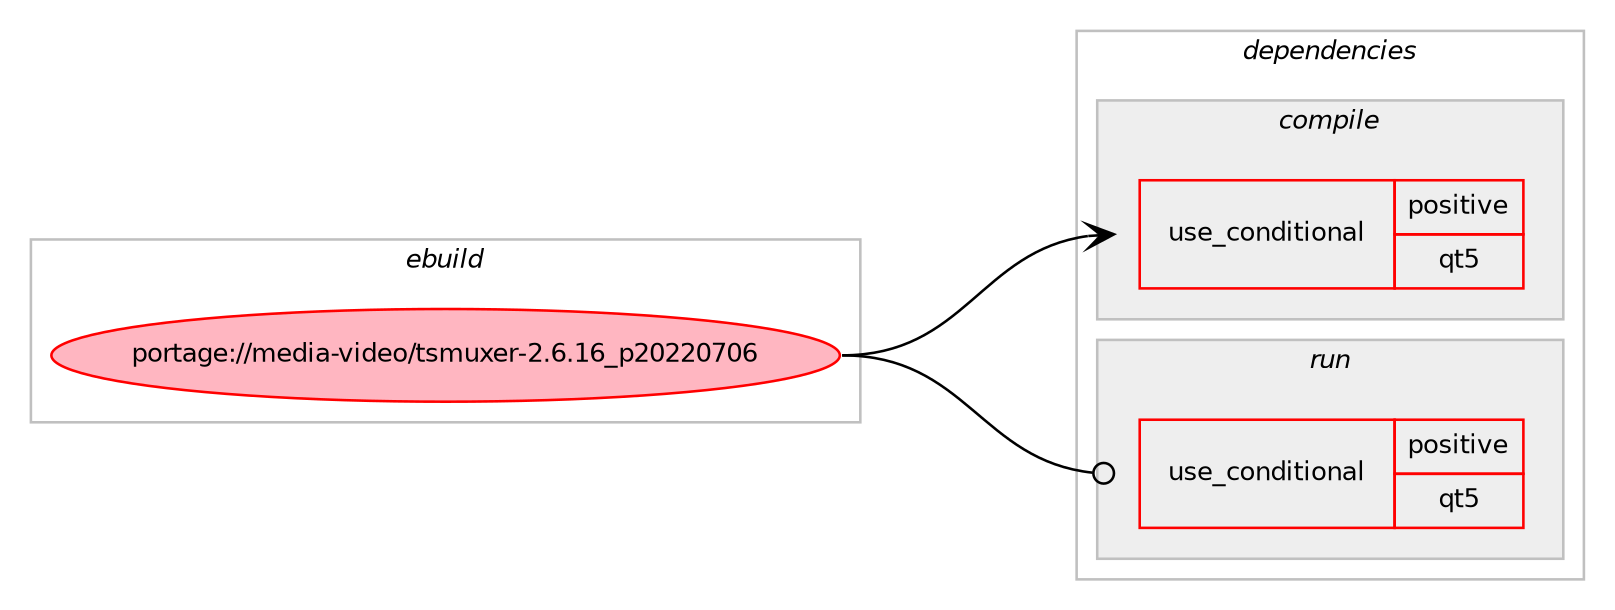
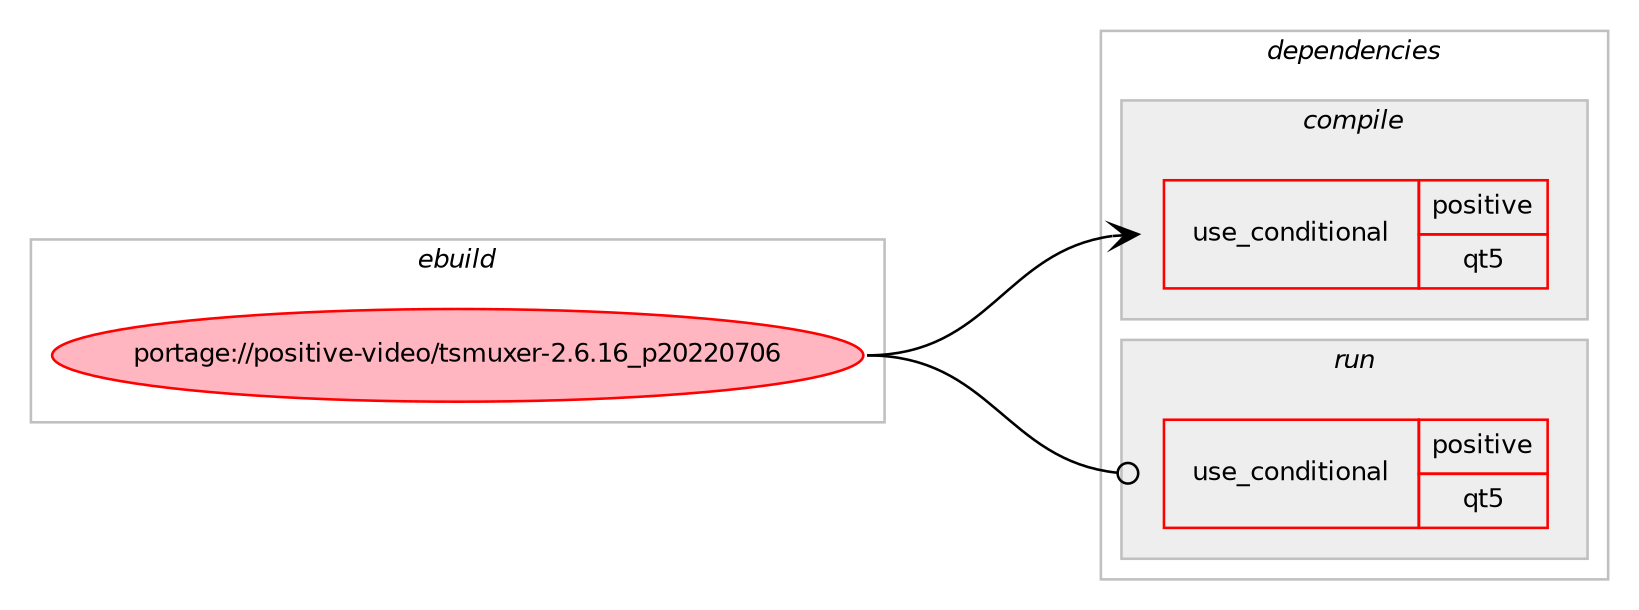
(446, 355) -> (458, 355)
